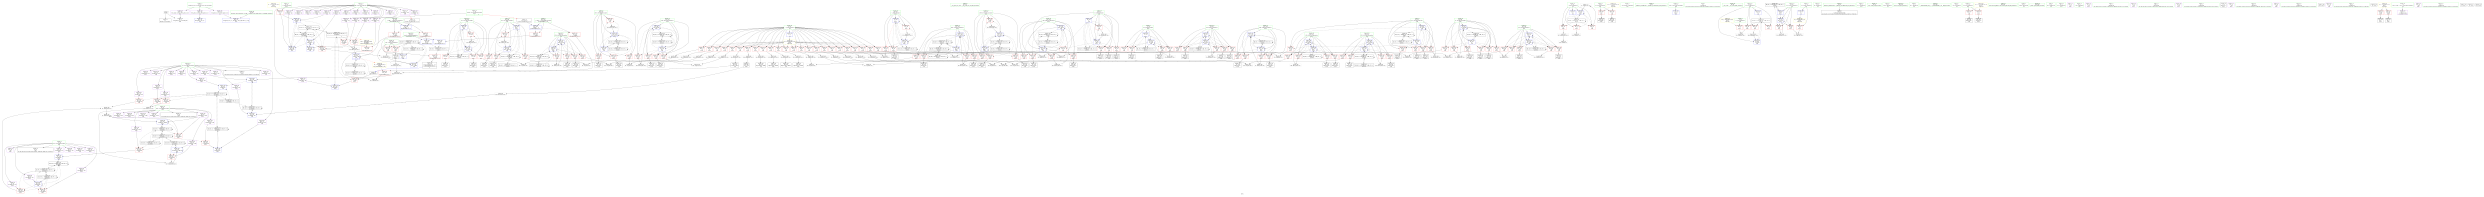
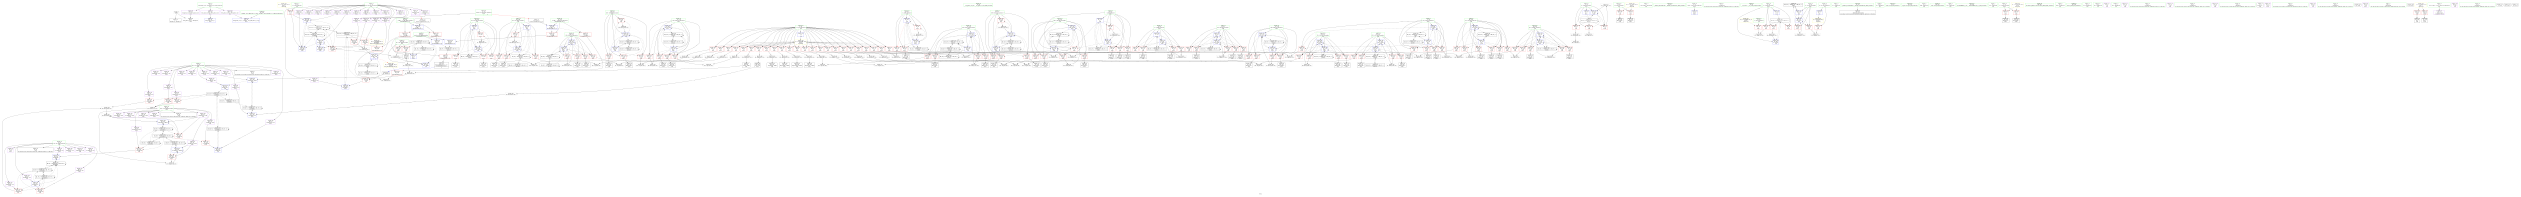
none -> (1910, 5)
